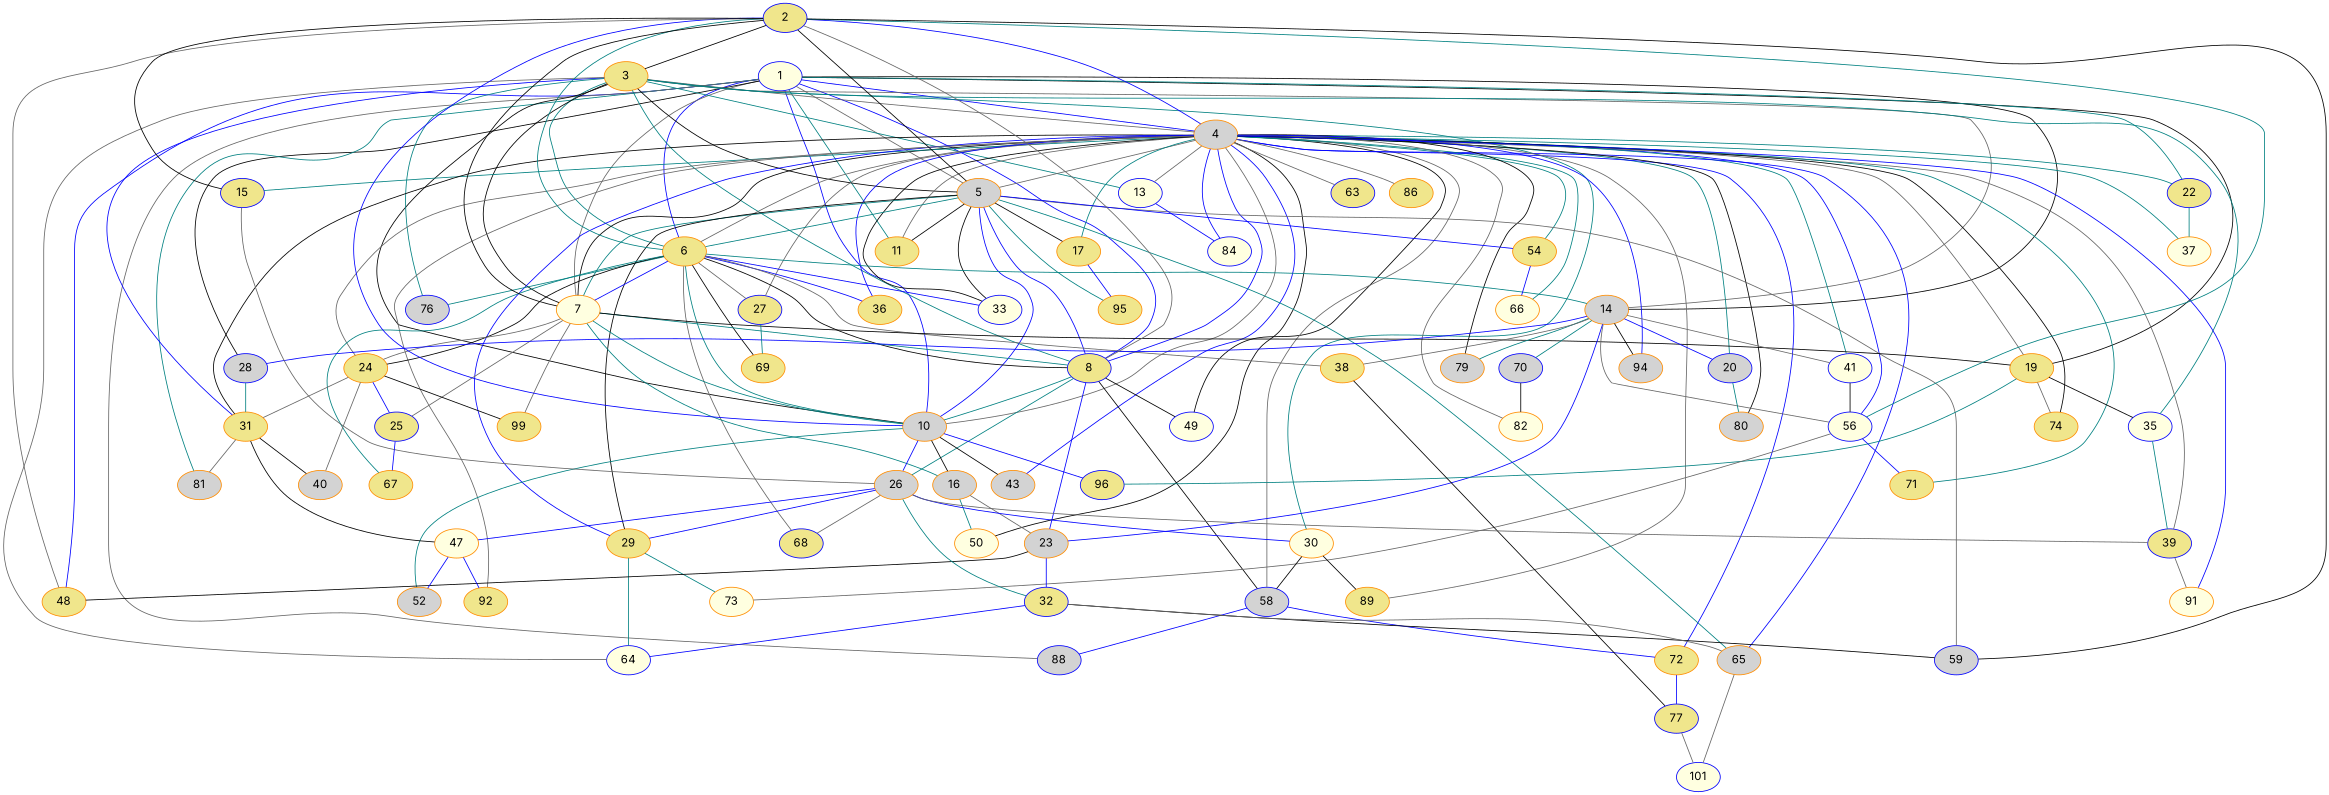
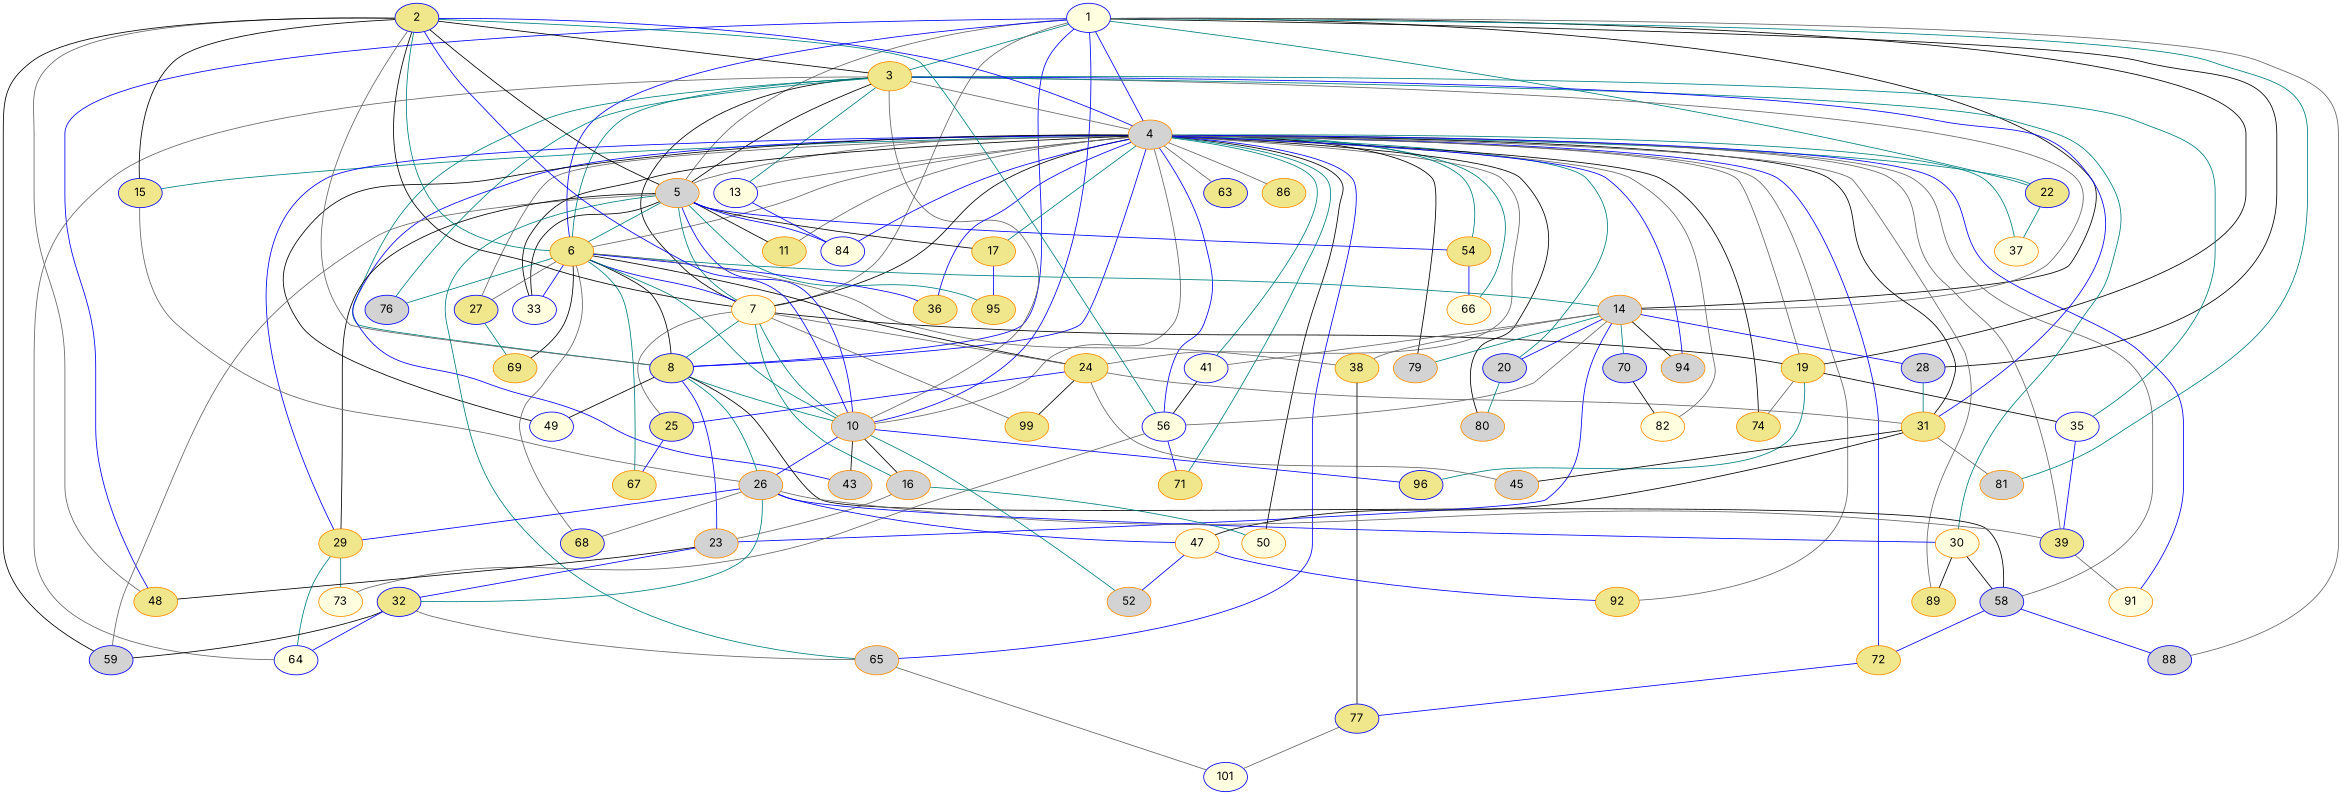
(841, 168) -> (989, 47)
(1036, 280) -> (790, 229)
(446, 337) -> (1033, 254)
(320, 485) -> (1517, 485)
(2160, 485) -> (2070, 485)
